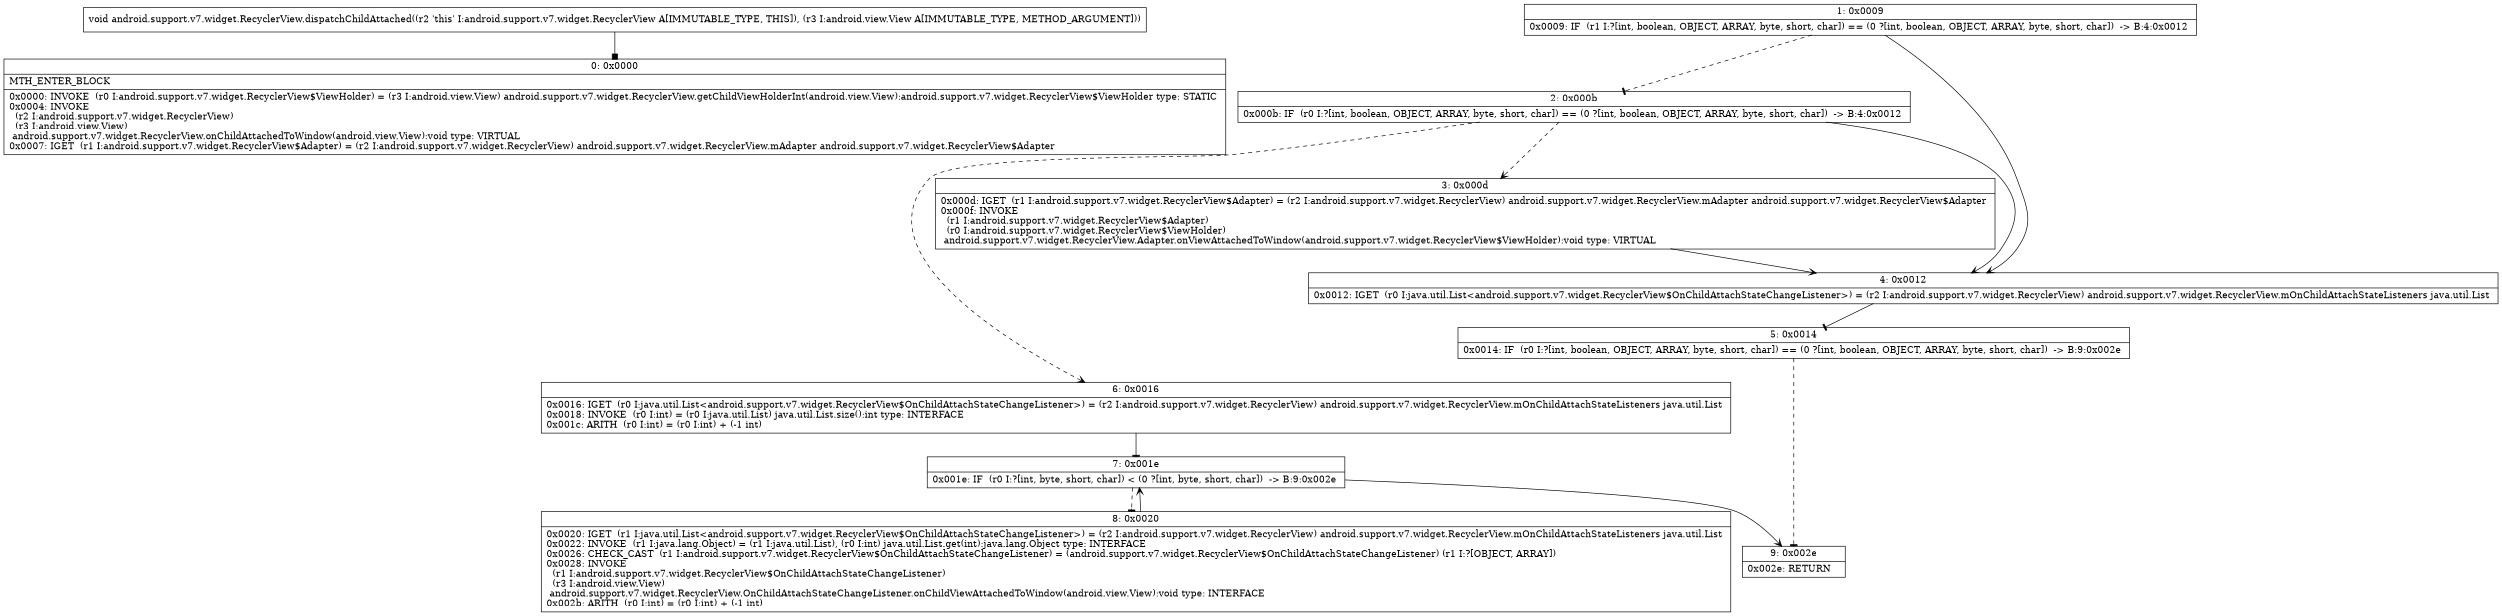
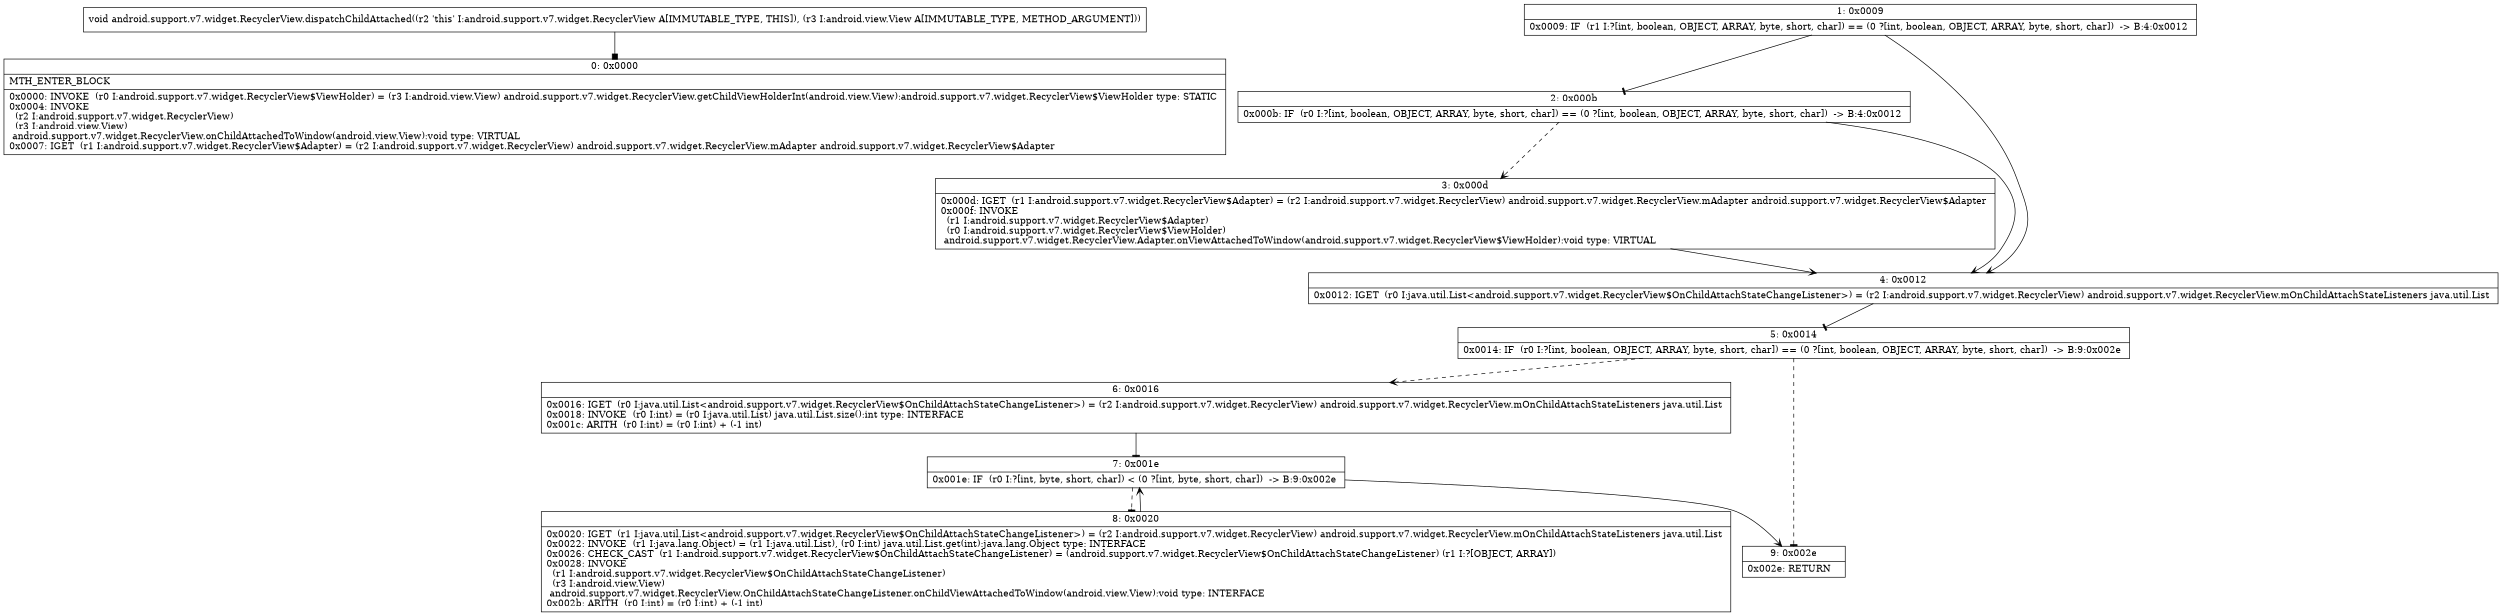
(1719, 63) -> (1719, 63)
(1062, 159) -> (1520, 370)
